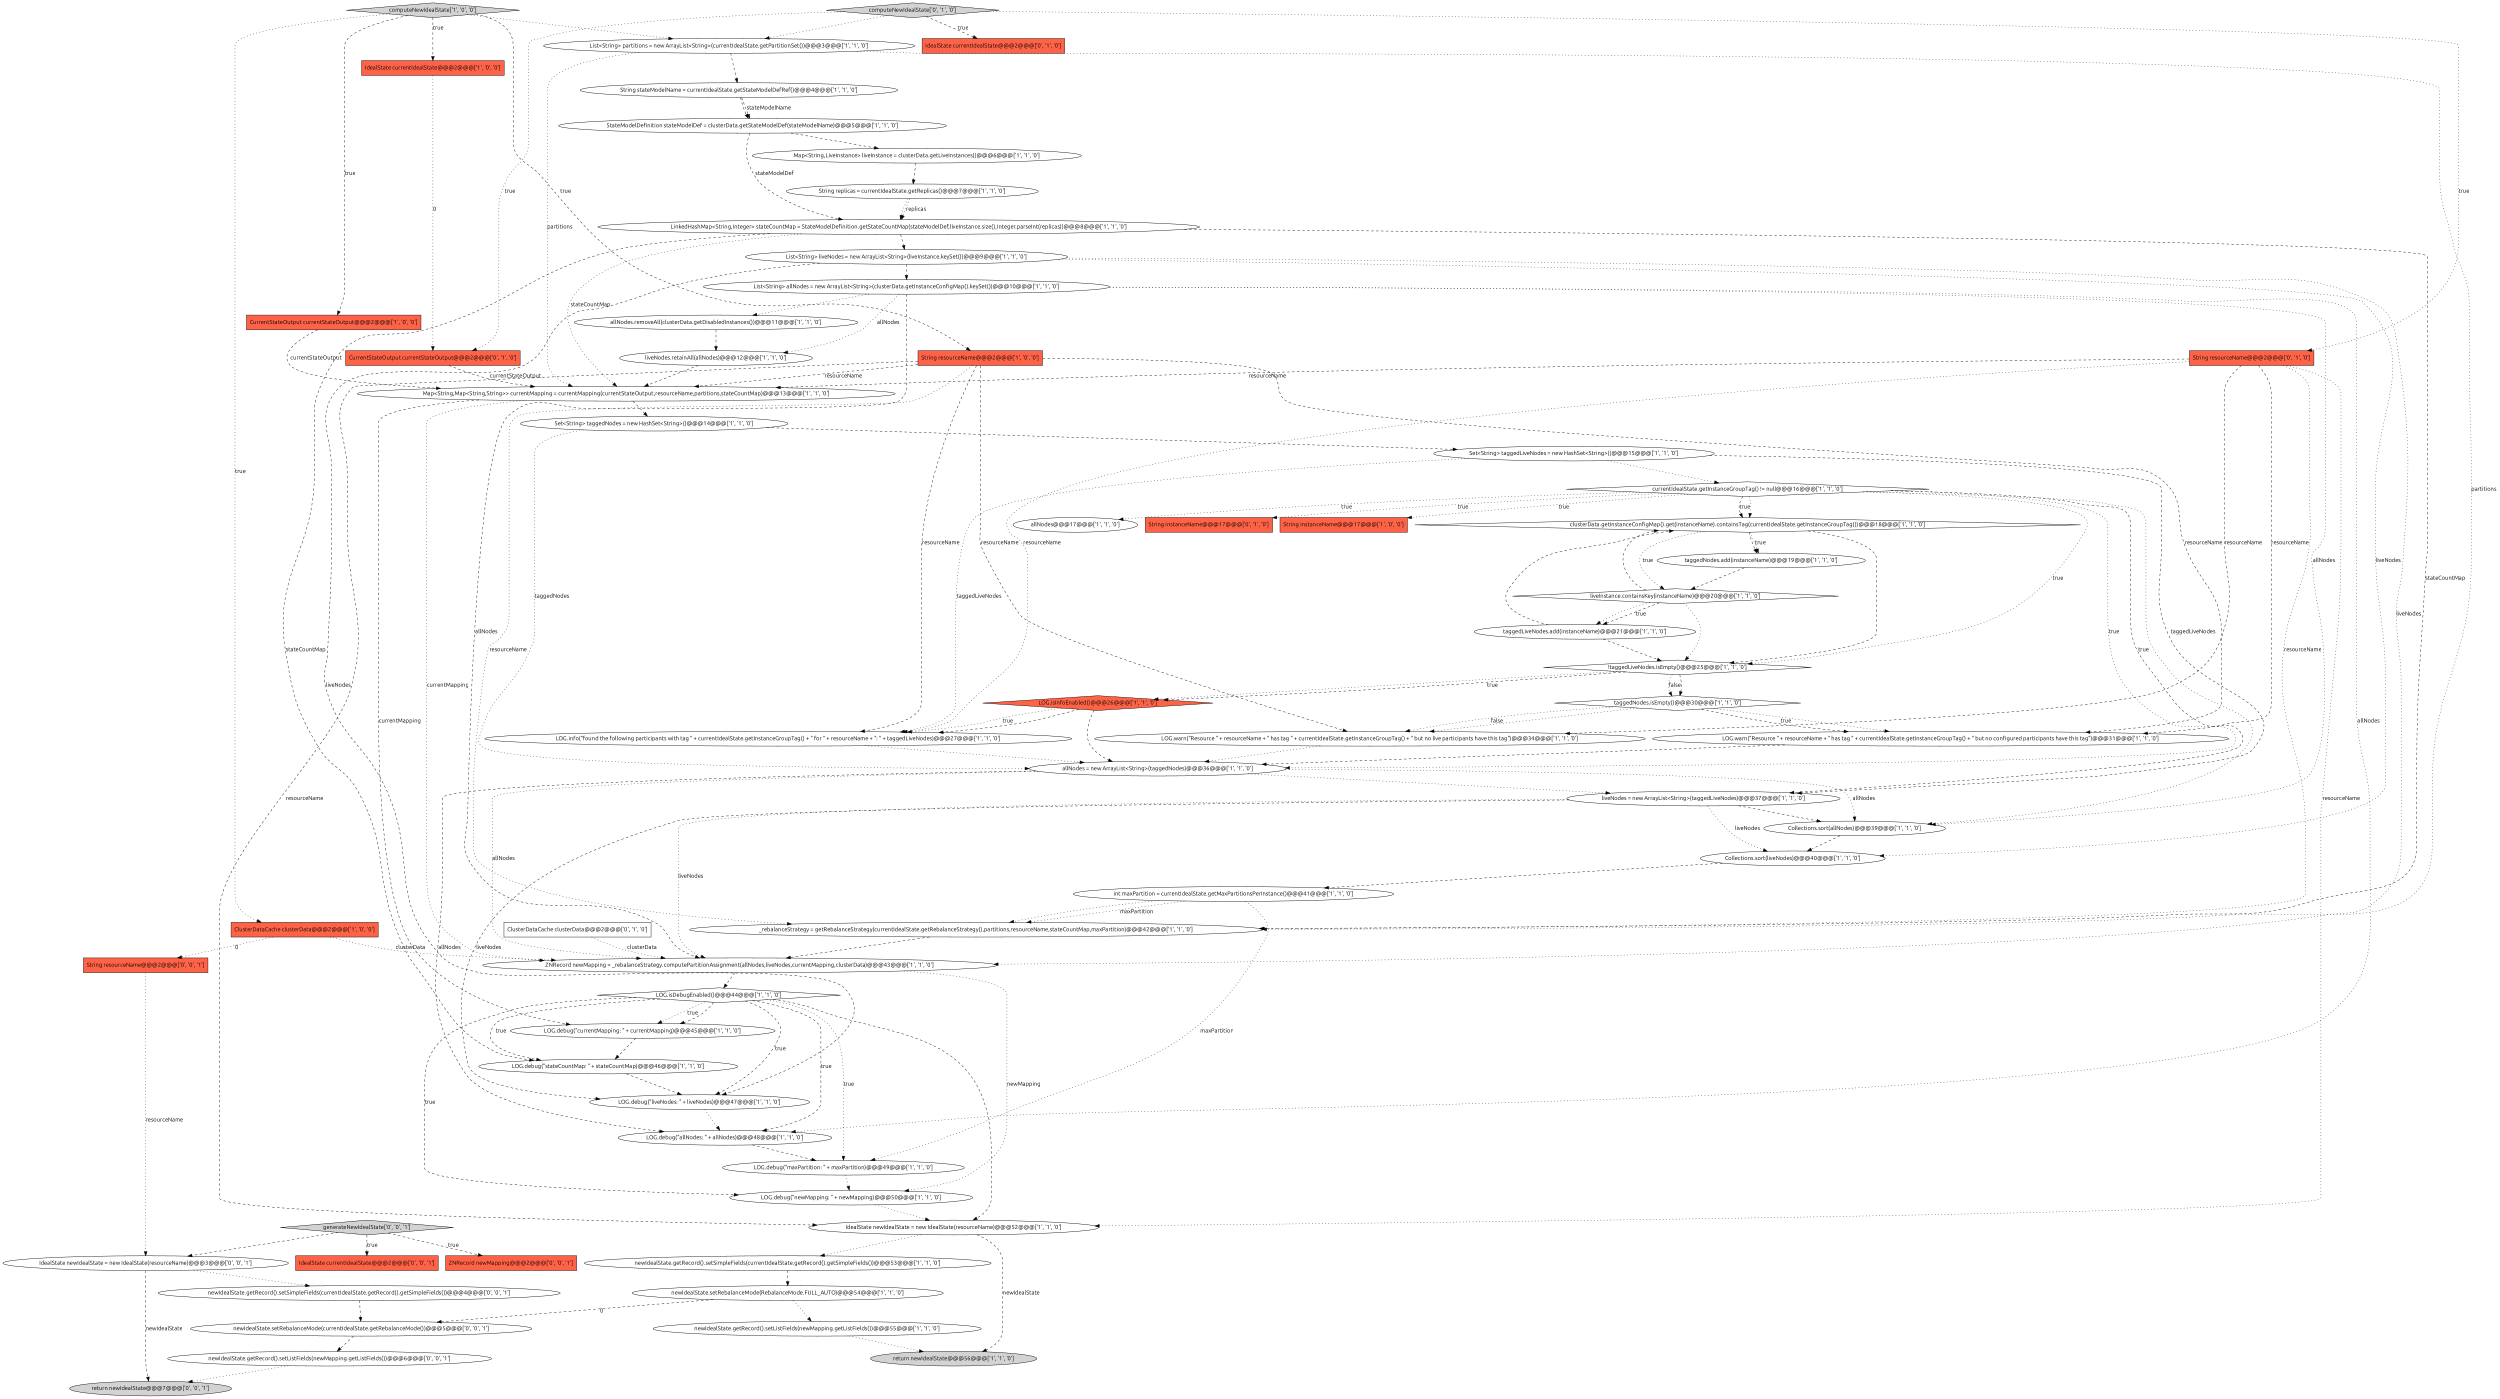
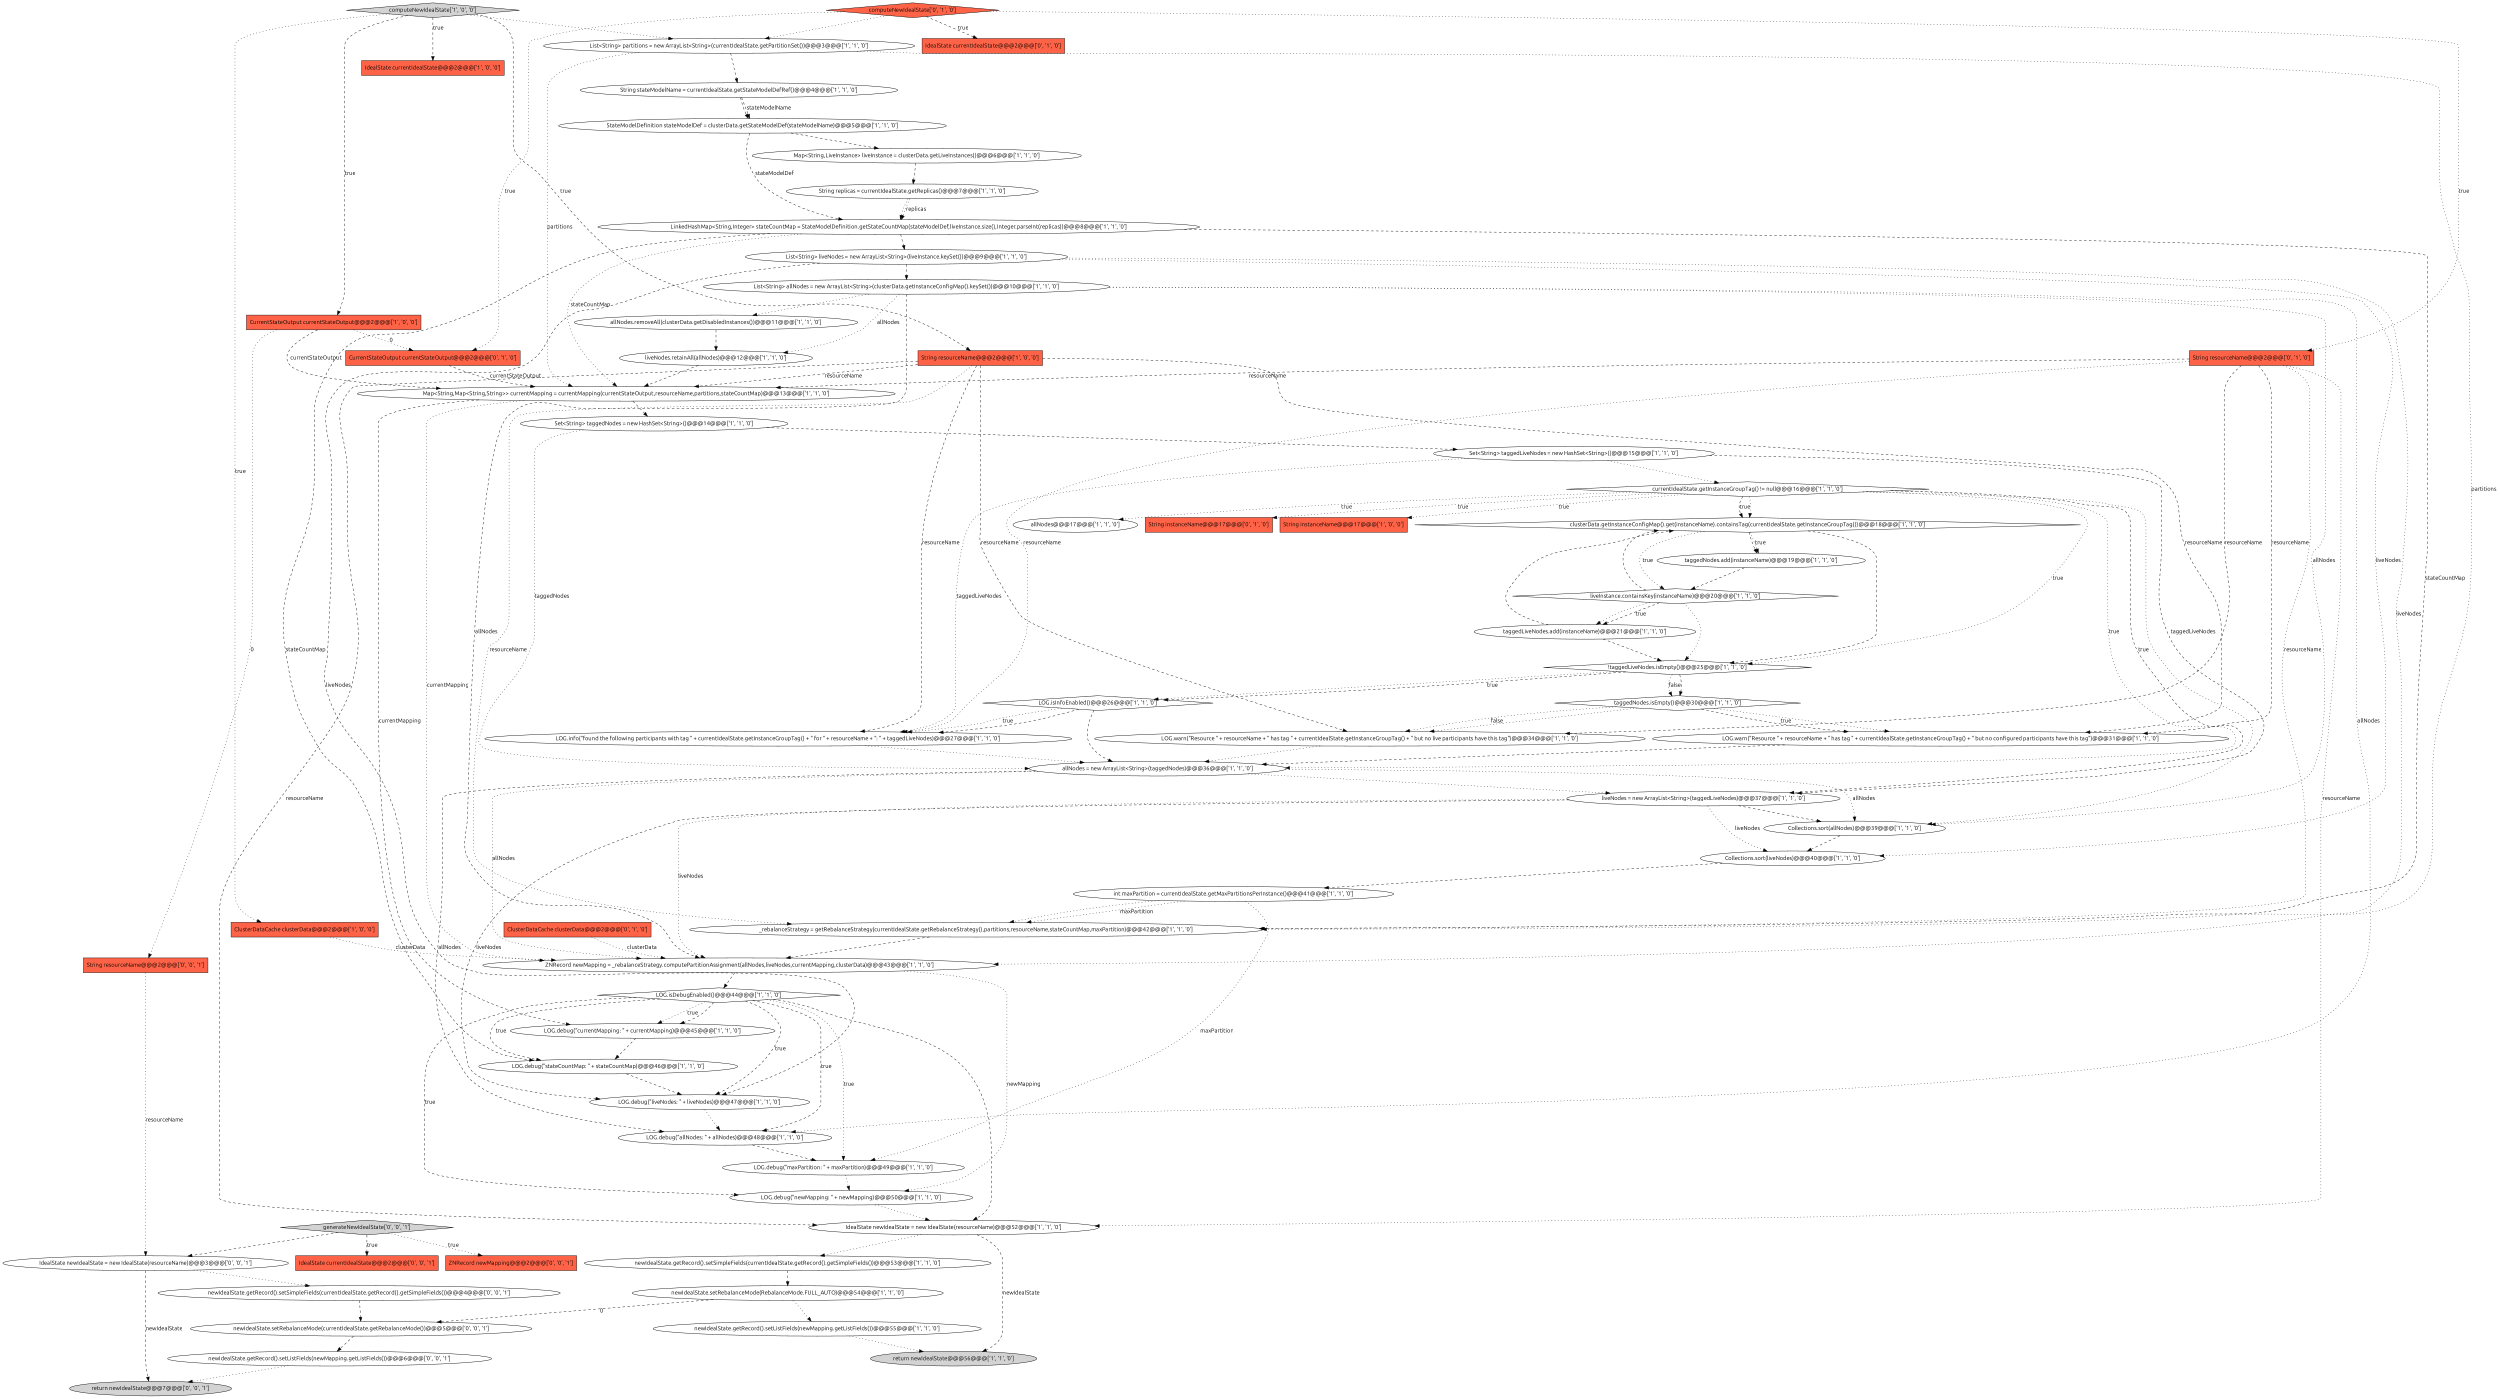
(913, 10) -> (913, 10)
(433, 211) -> (381, 340)
(1098, 703) -> (1098, 703)
(578, 930) -> (578, 930)
(227, 947) -> (251, 644)
(433, 1244) -> (433, 1244)
